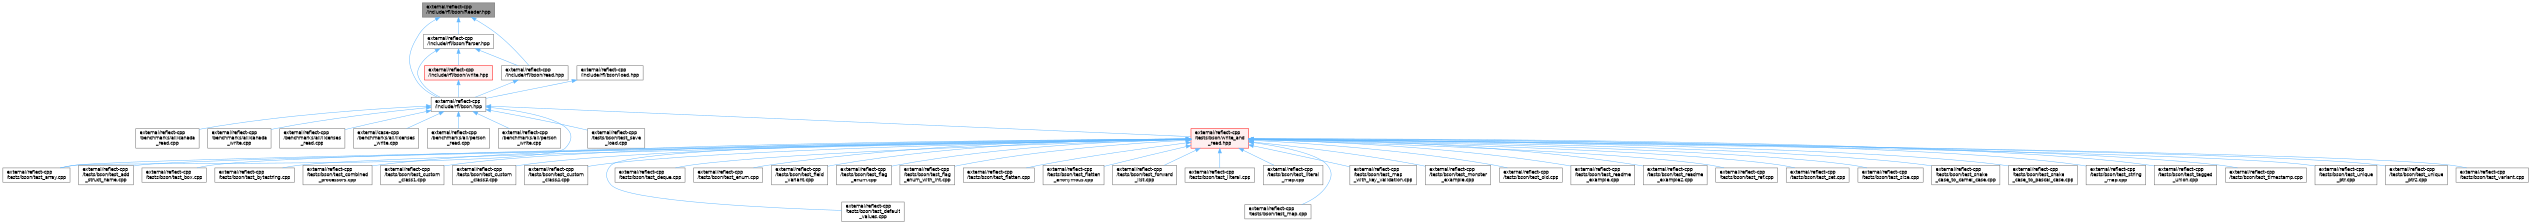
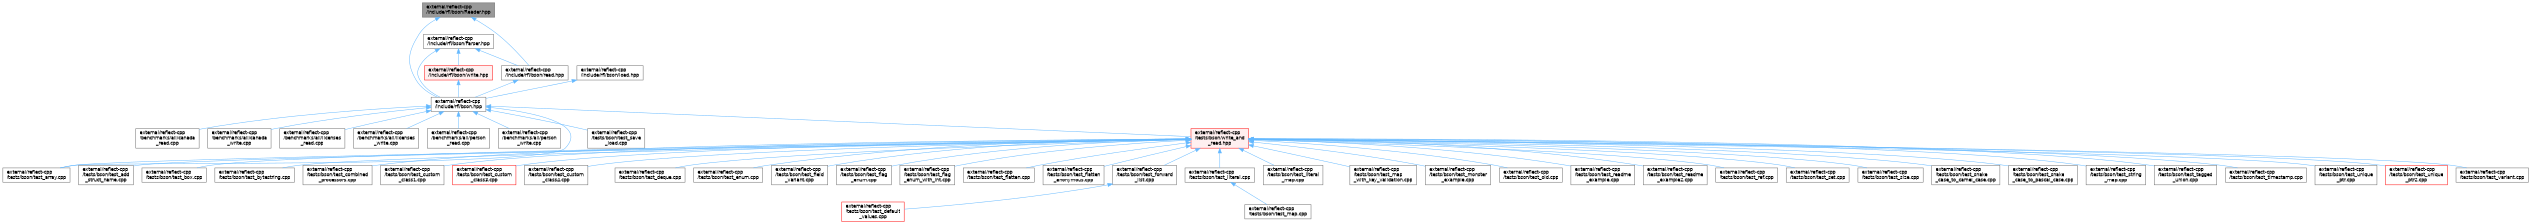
(459, 28) -> none
(386, 138) -> (386, 138)
(1308, 154) -> (1251, 195)
(608, 170) -> (1006, 199)
(484, 175) -> (484, 175)
(2416, 175) -> (2416, 175)
(873, 212) -> (873, 212)
